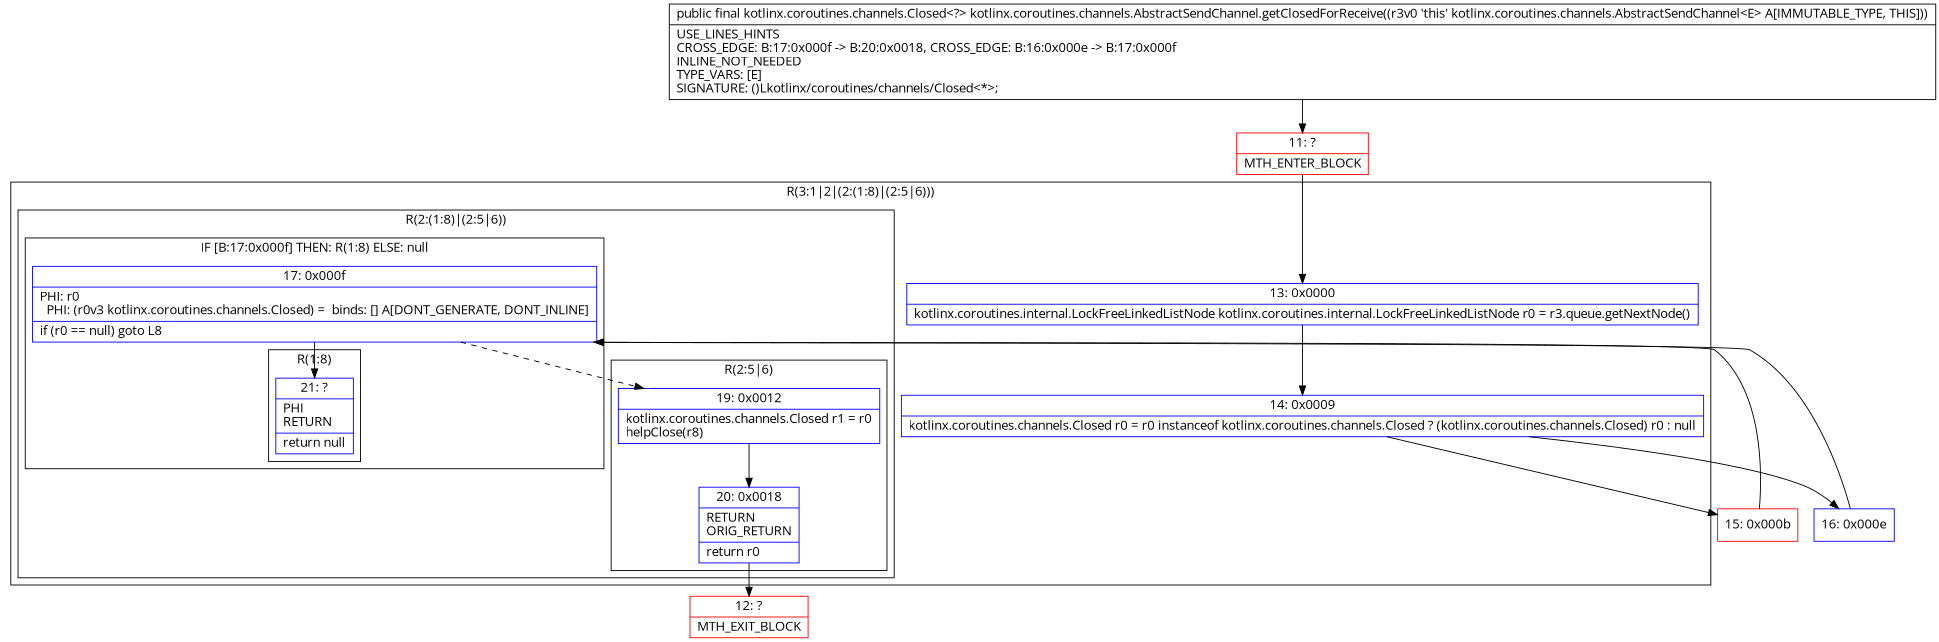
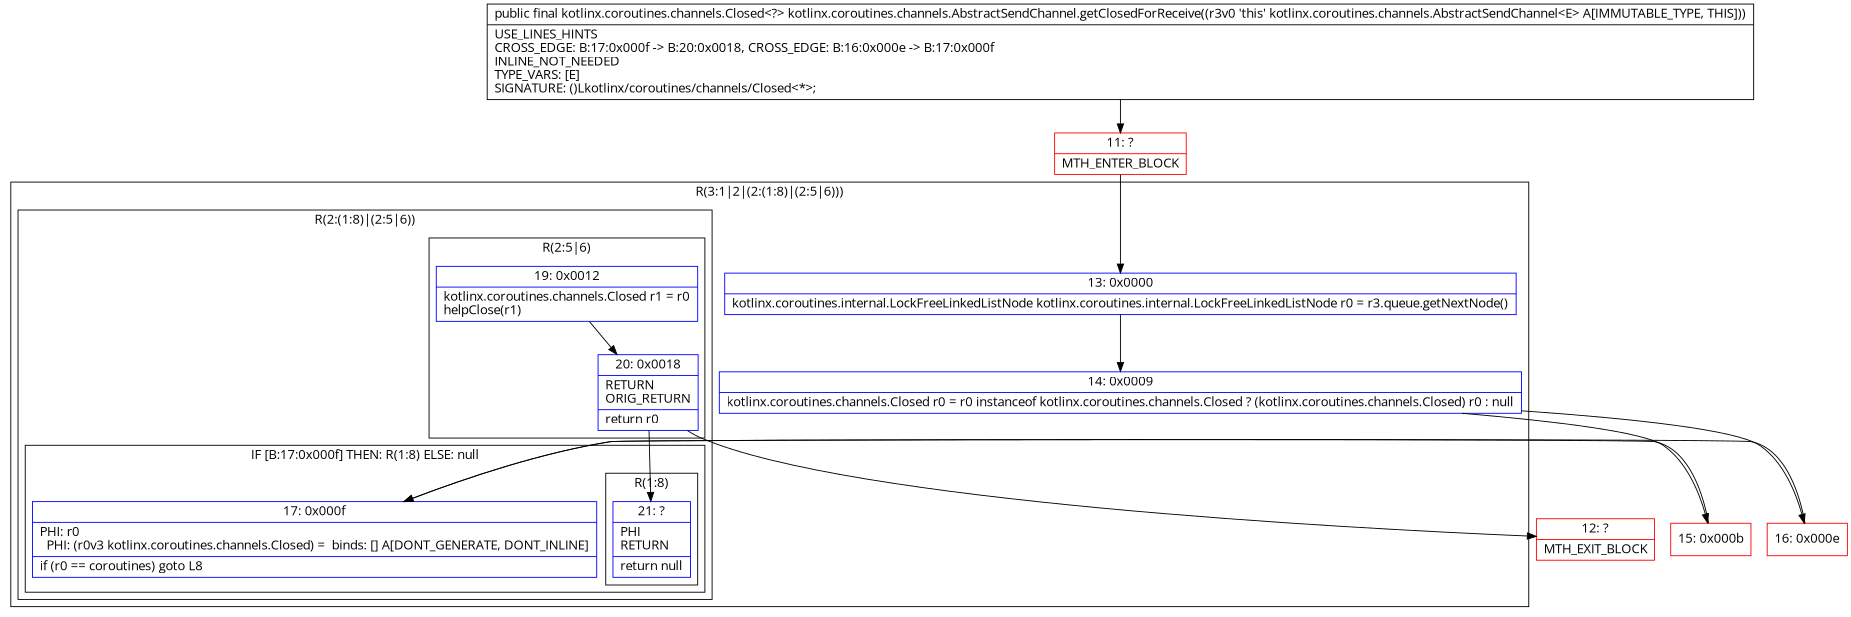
(101, 331) -> (121, 567)
(315, 356) -> (650, 461)
(548, 364) -> none
(665, 433) -> (483, 311)
(1854, 525) -> (1807, 539)
